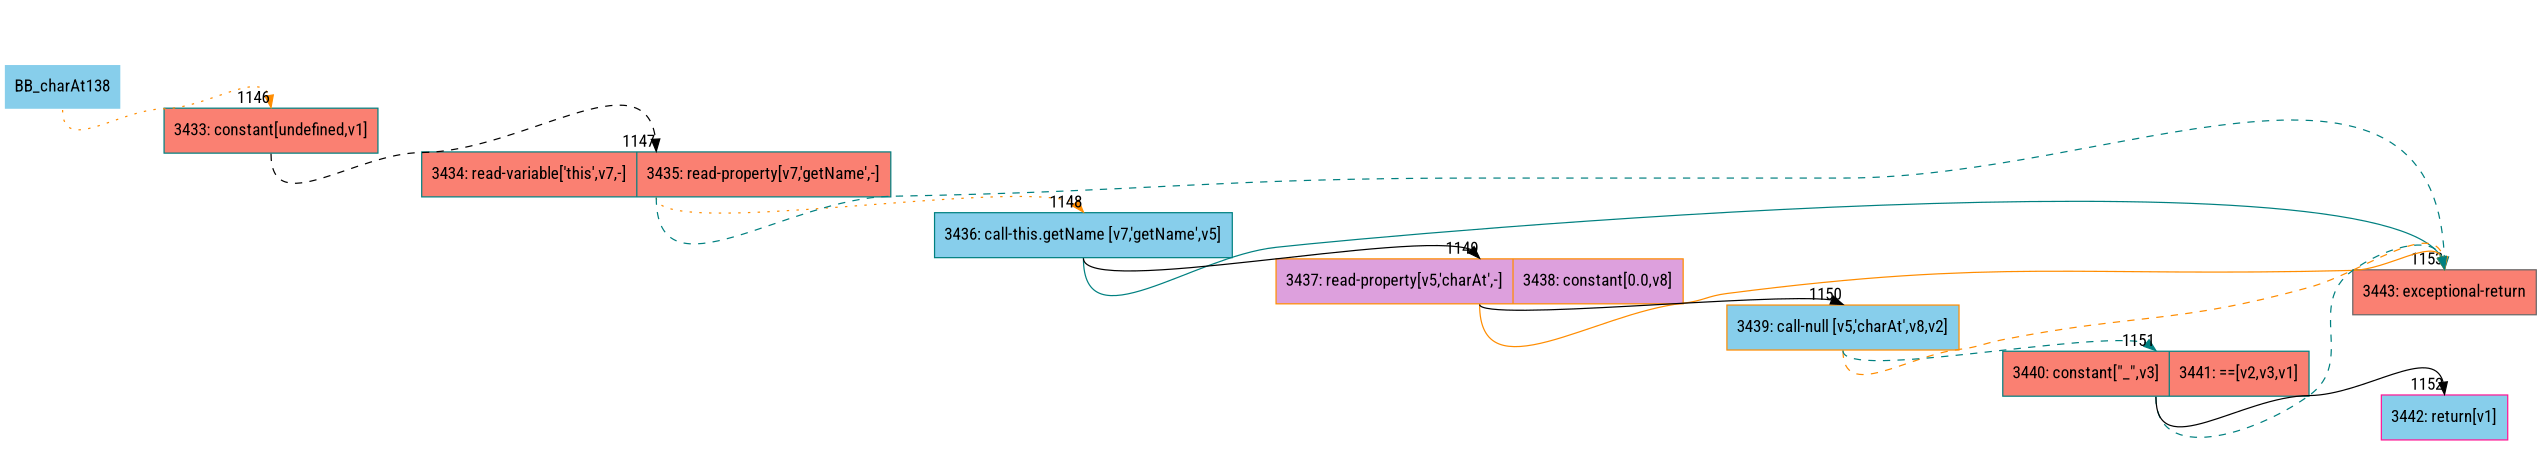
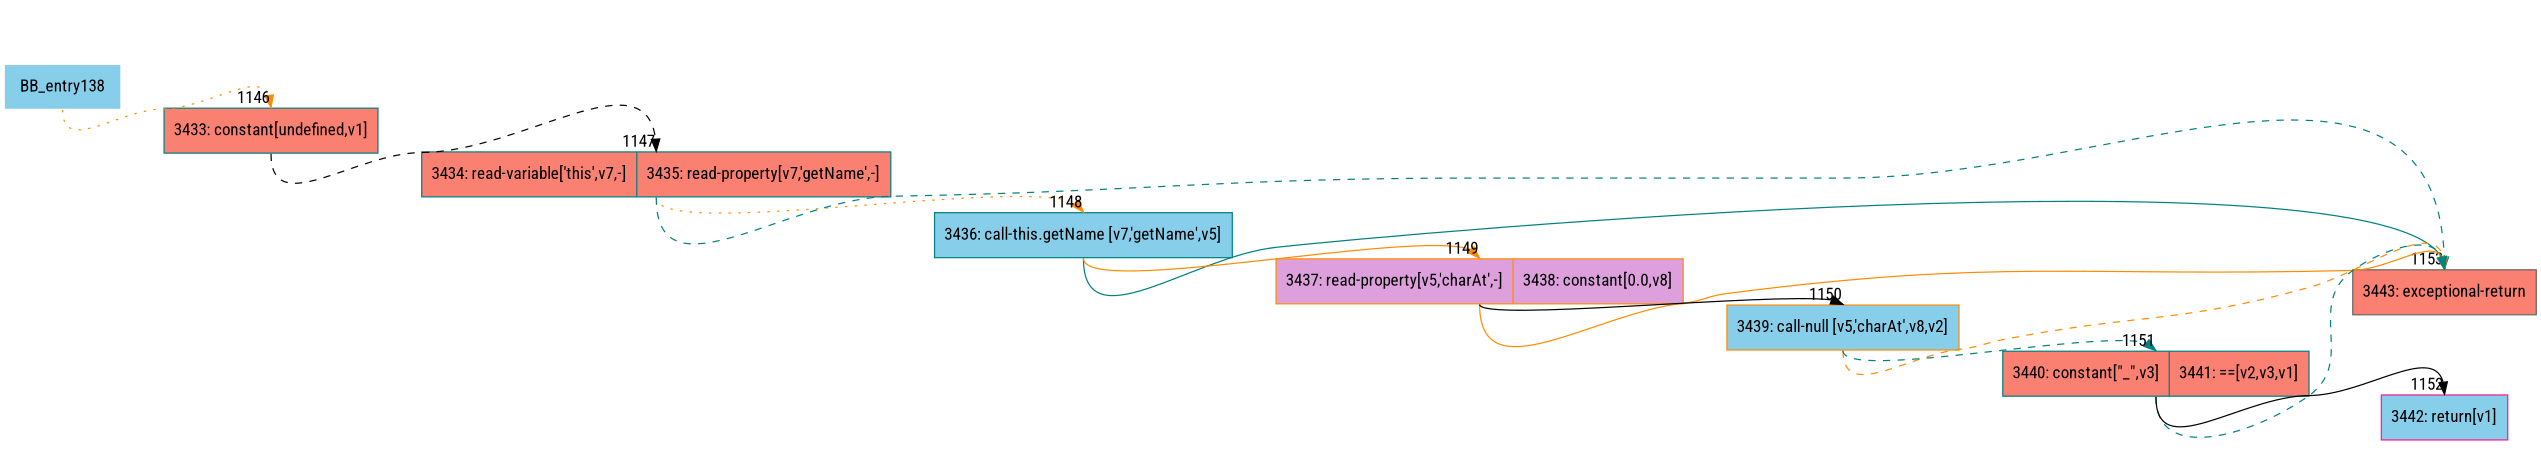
(63, 87) -> (63, 87)
(1276, 259) -> (1276, 259)
